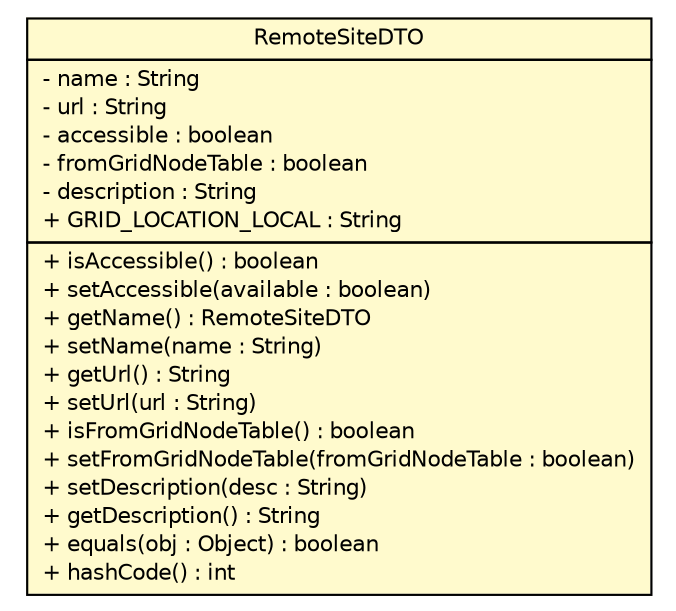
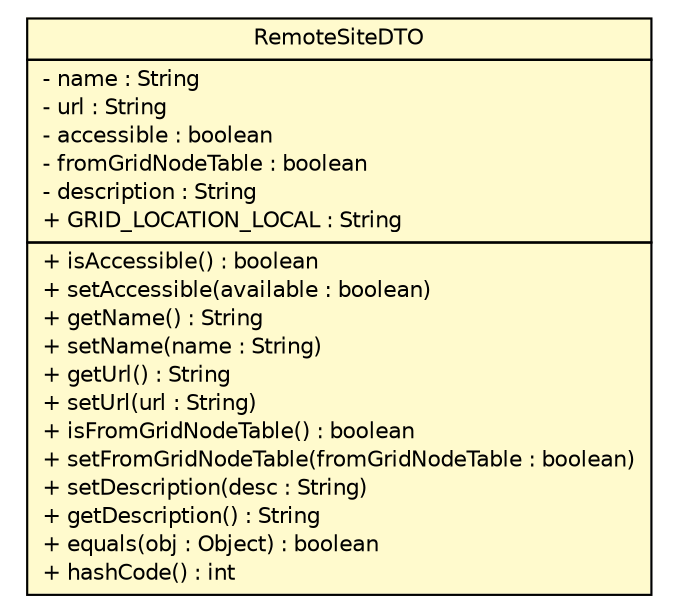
(207, 319) -> (153, 319)
